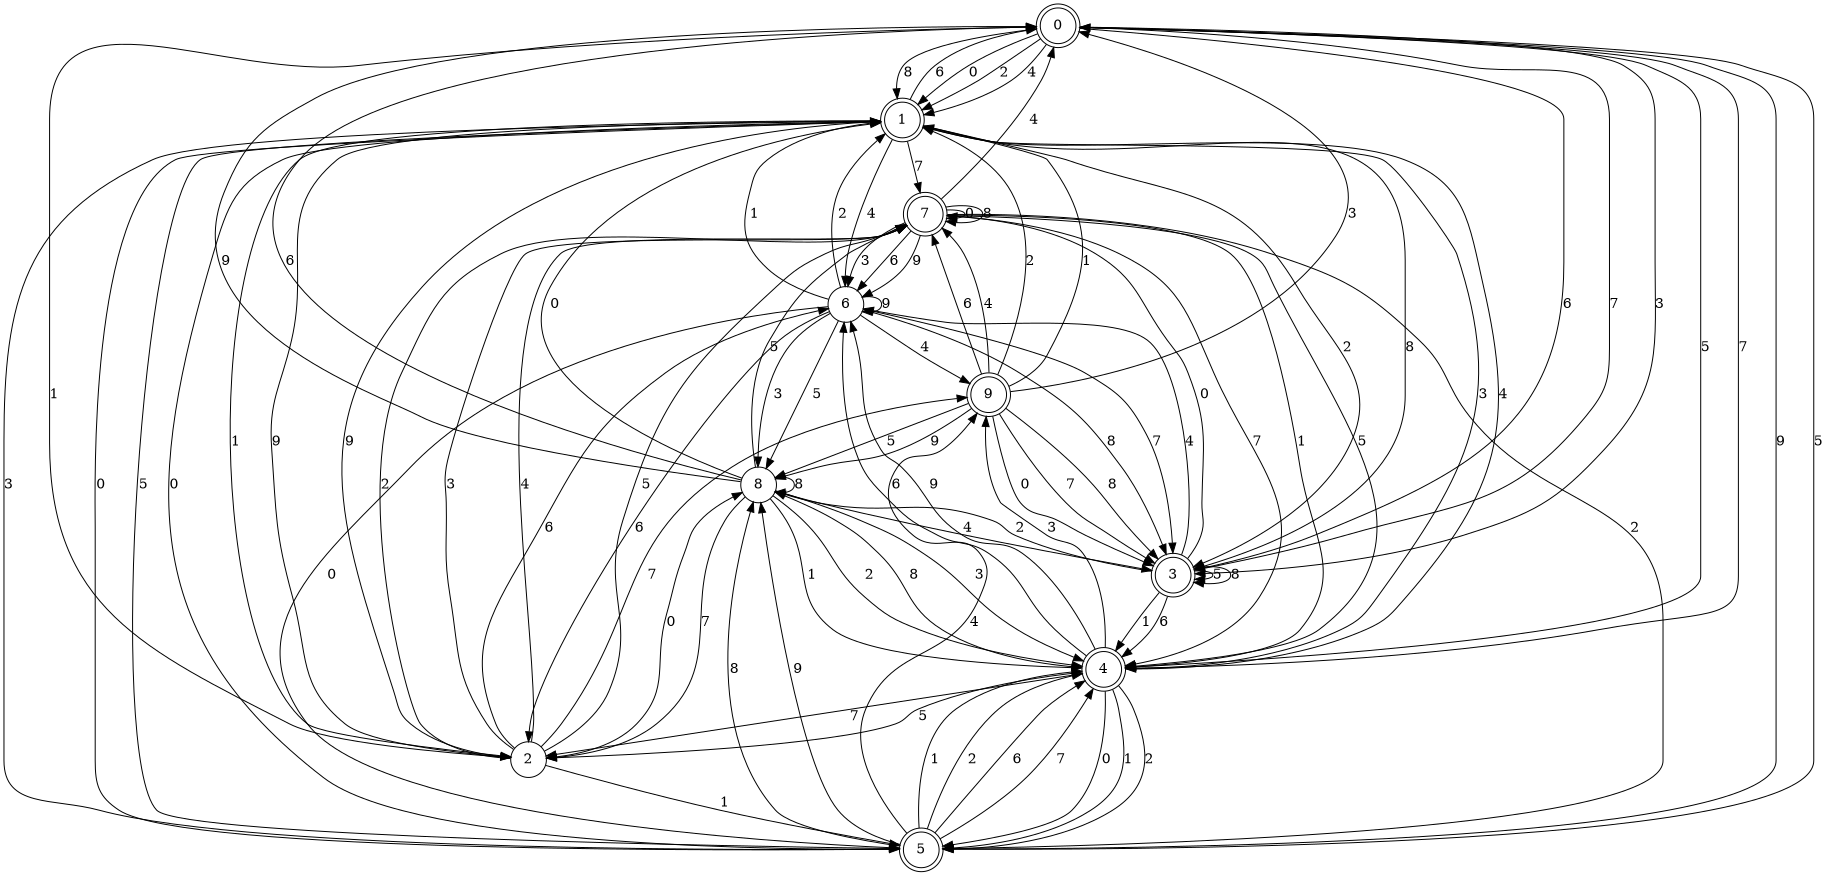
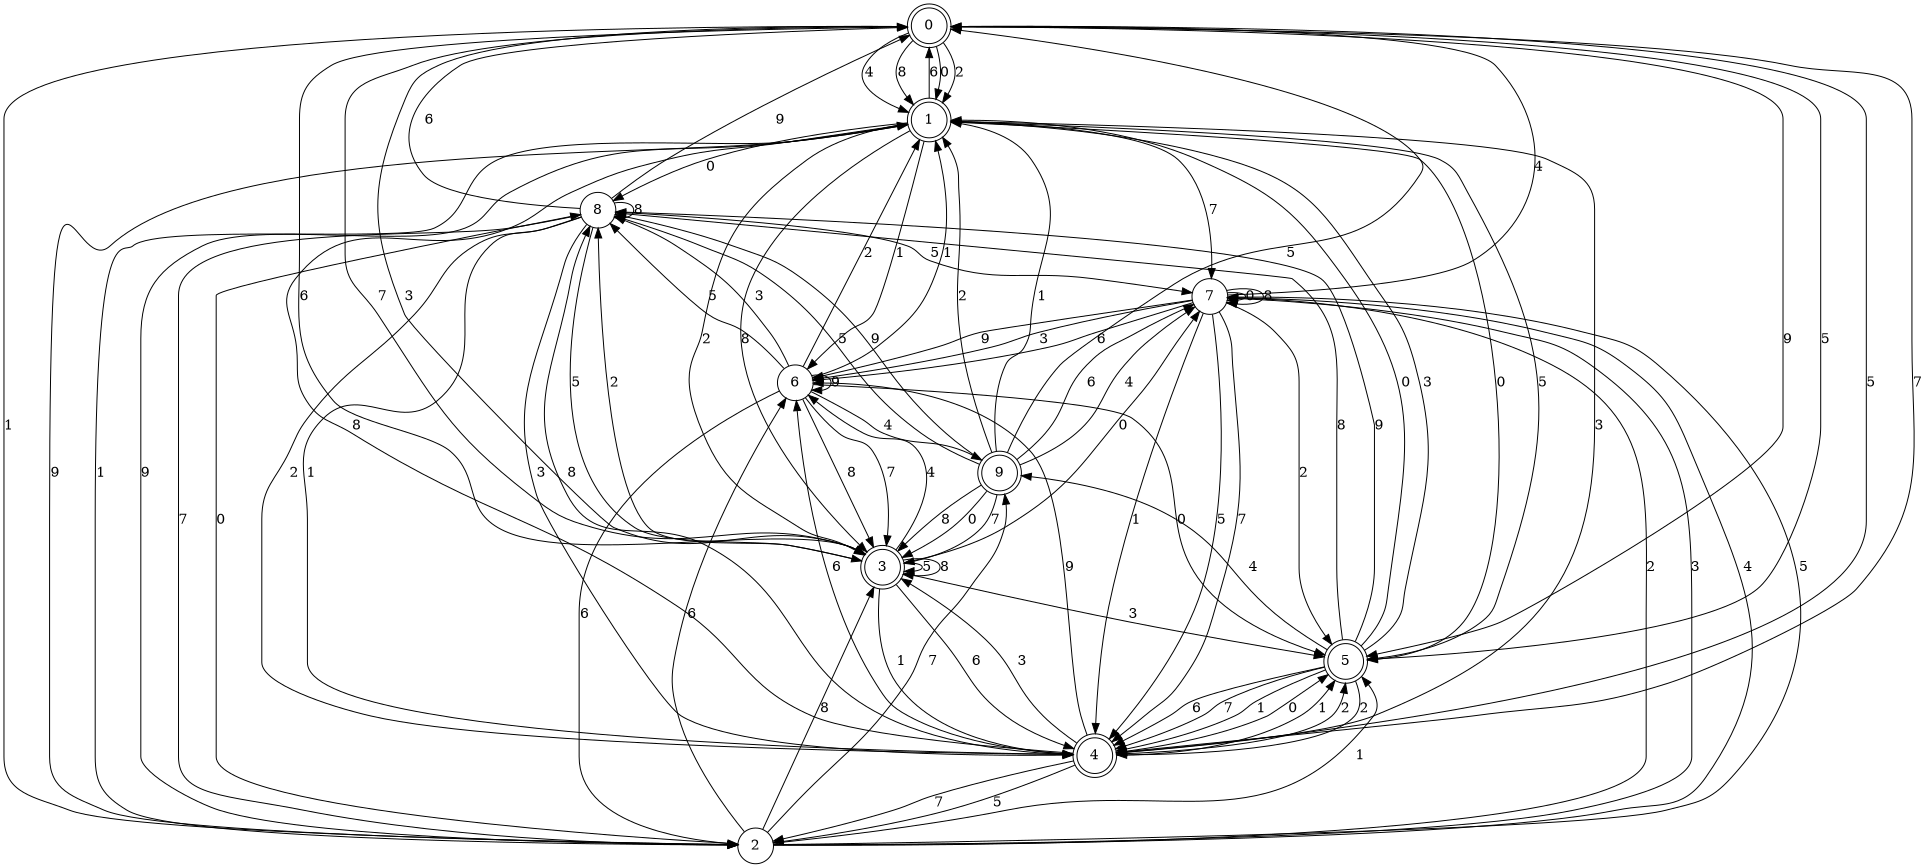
(872, 214) -> (900, 253)
(925, 214) -> (1210, 297)
(1353, 214) -> (1291, 253)
(571, 259) -> (718, 156)
(1503, 395) -> (357, 426)
(968, 528) -> (576, 383)
(1049, 536) -> (1001, 656)
none -> (1098, 616)
none -> (819, 707)
